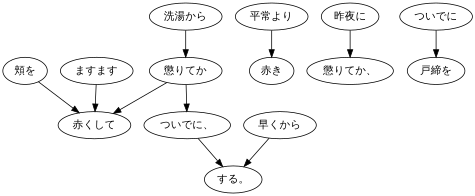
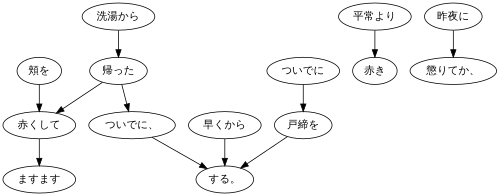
(186, 71) -> (118, 71)
(96, 94) -> (39, 149)
none -> (267, 150)
